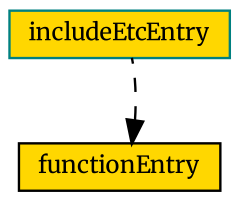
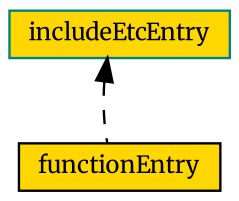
(135, 89) -> (104, 113)
